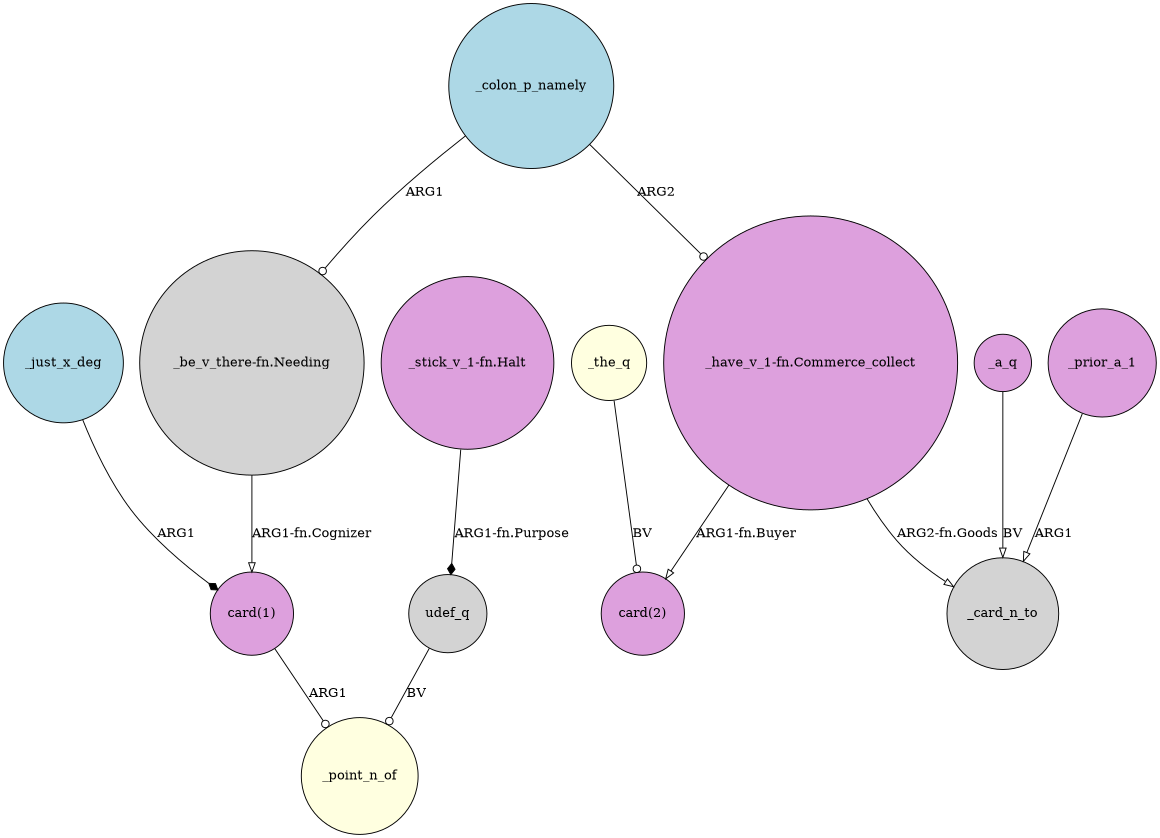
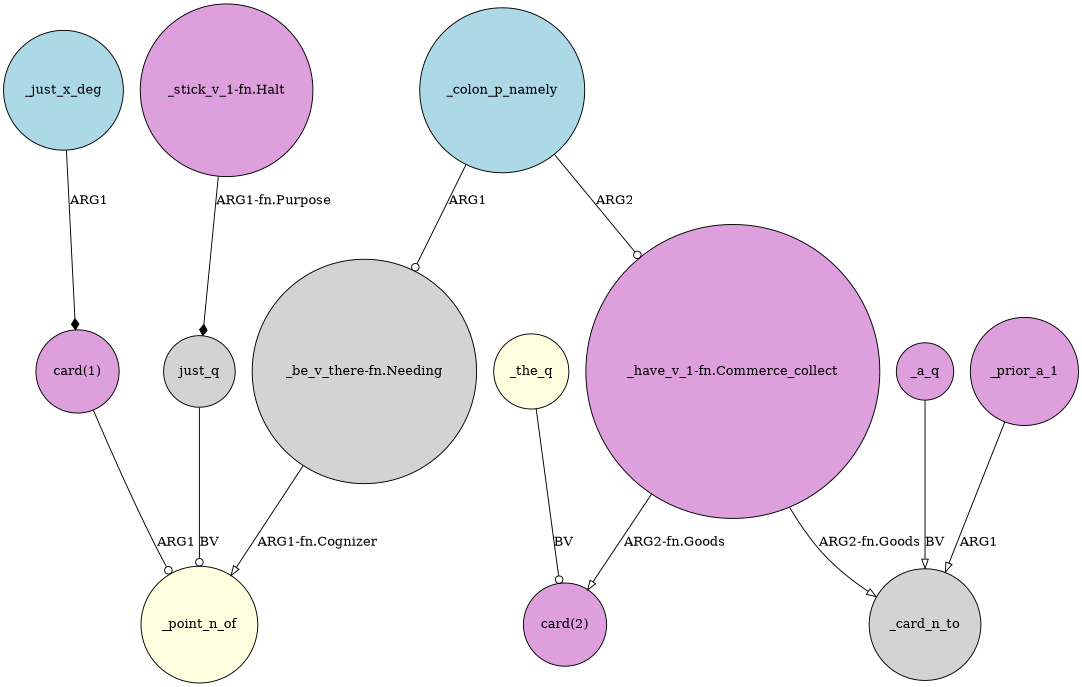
(252, 519) -> (270, 517)
(746, 534) -> (675, 542)
(448, 614) -> (199, 371)
